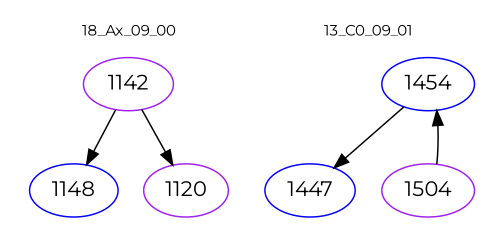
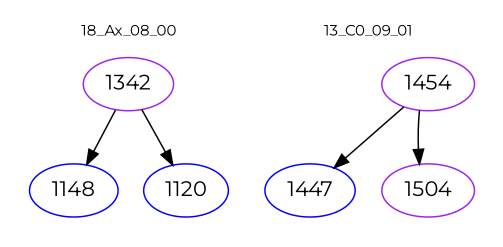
(129, 32) -> (129, 32)
(128, 84) -> (128, 84)
(428, 84) -> (428, 84)
(438, 145) -> (418, 130)
(186, 190) -> (186, 190)
